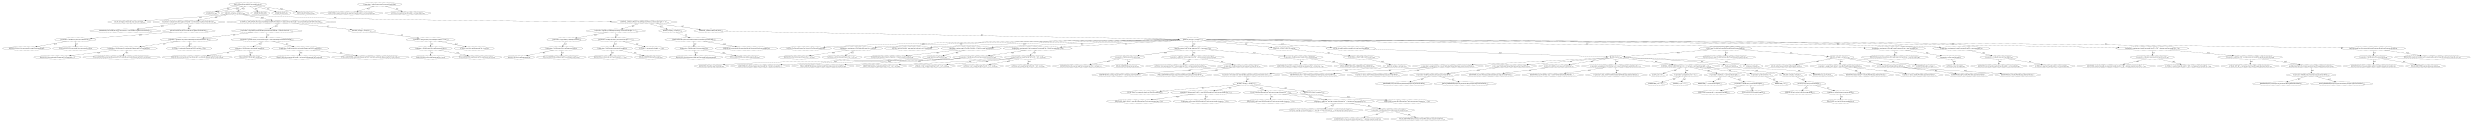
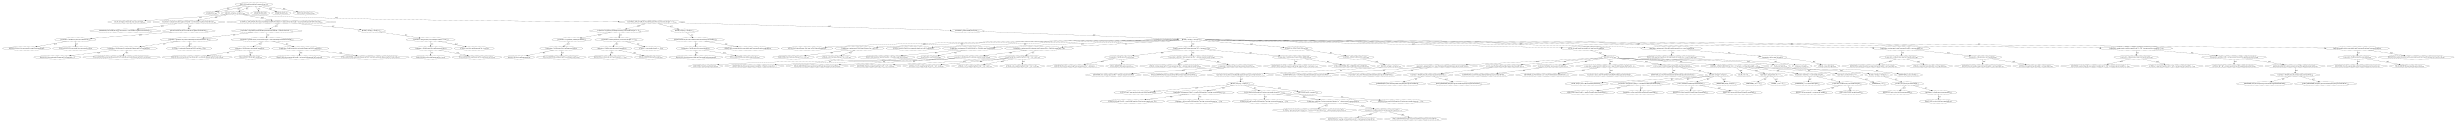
none -> (1901, 52)
(1667, 53) -> (1639, 61)
